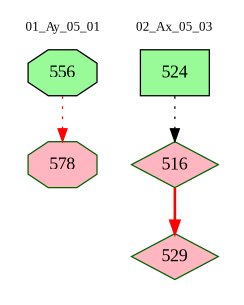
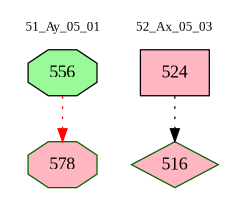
(63, 27) -> (63, 27)
(175, 27) -> (175, 27)
(175, 73) -> (175, 73)
(175, 257) -> none
